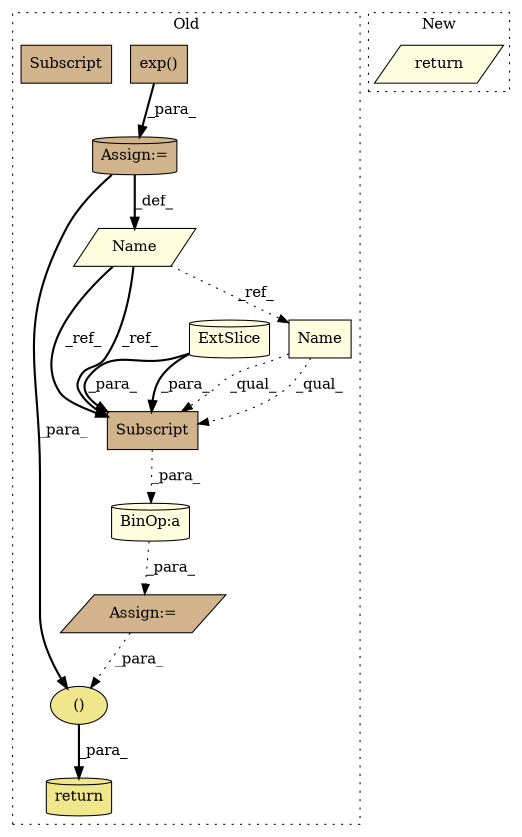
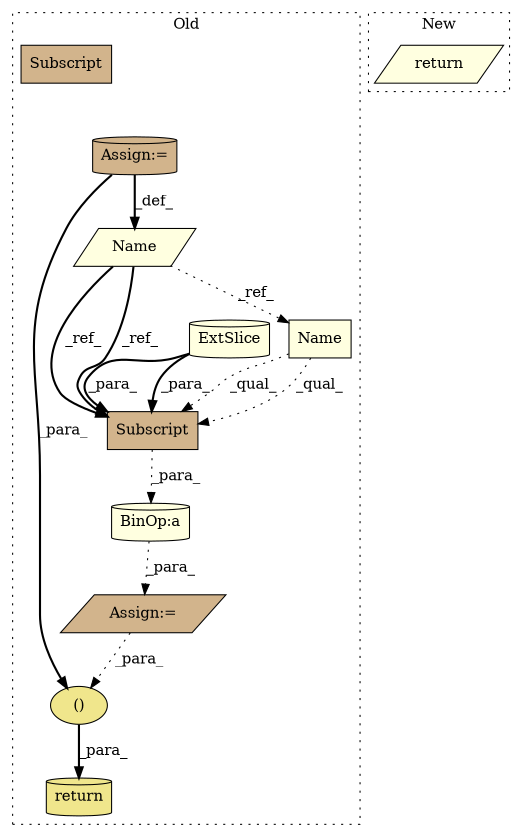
(159, 64) -> none
